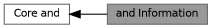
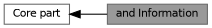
(37, 14) -> (37, 14)
